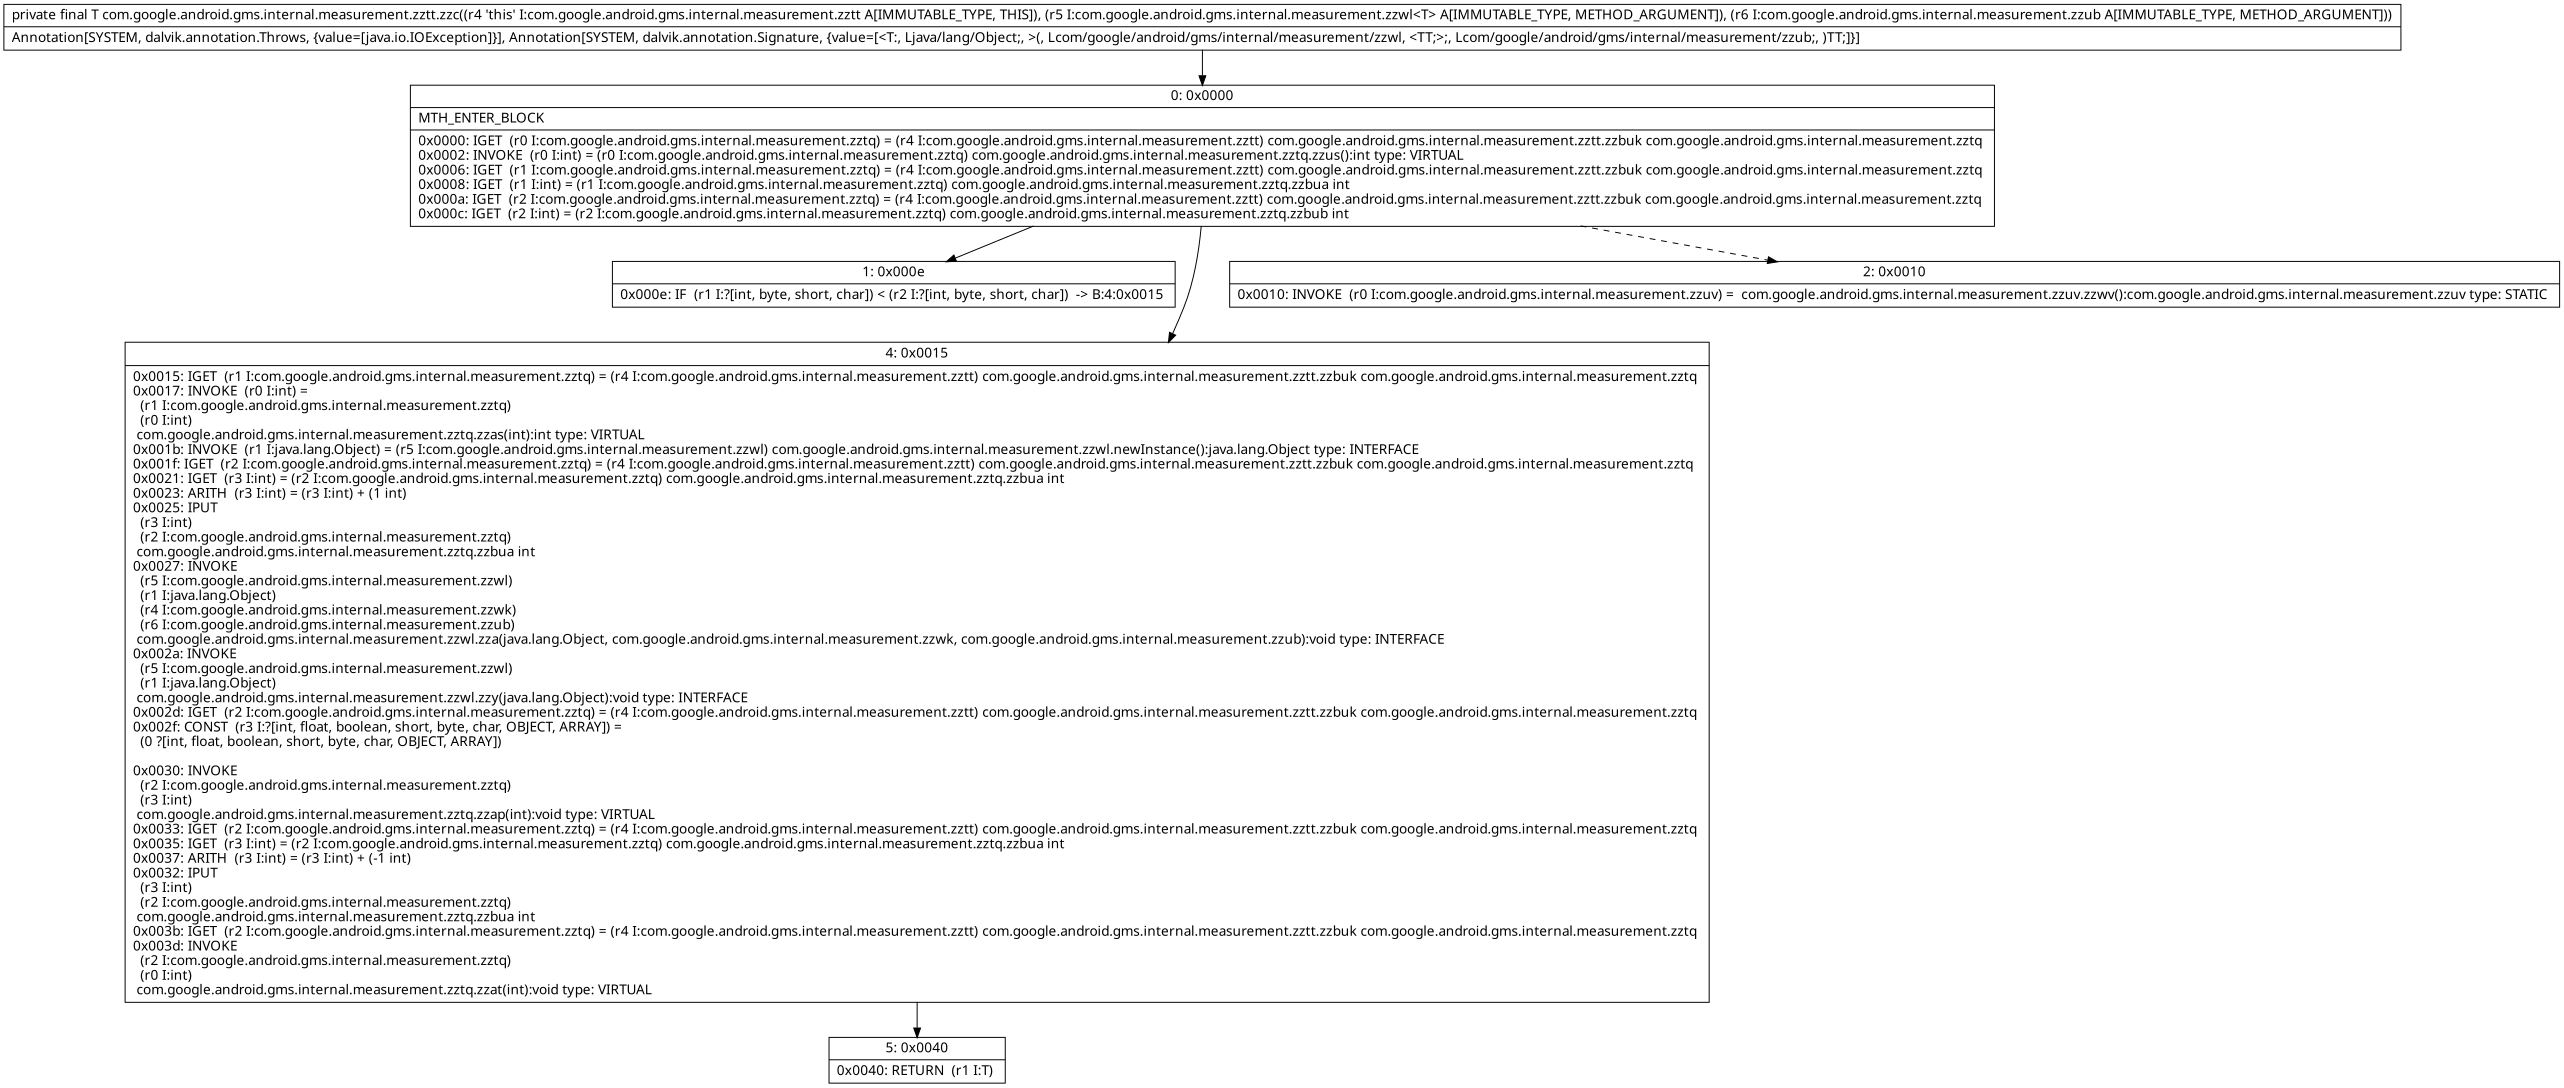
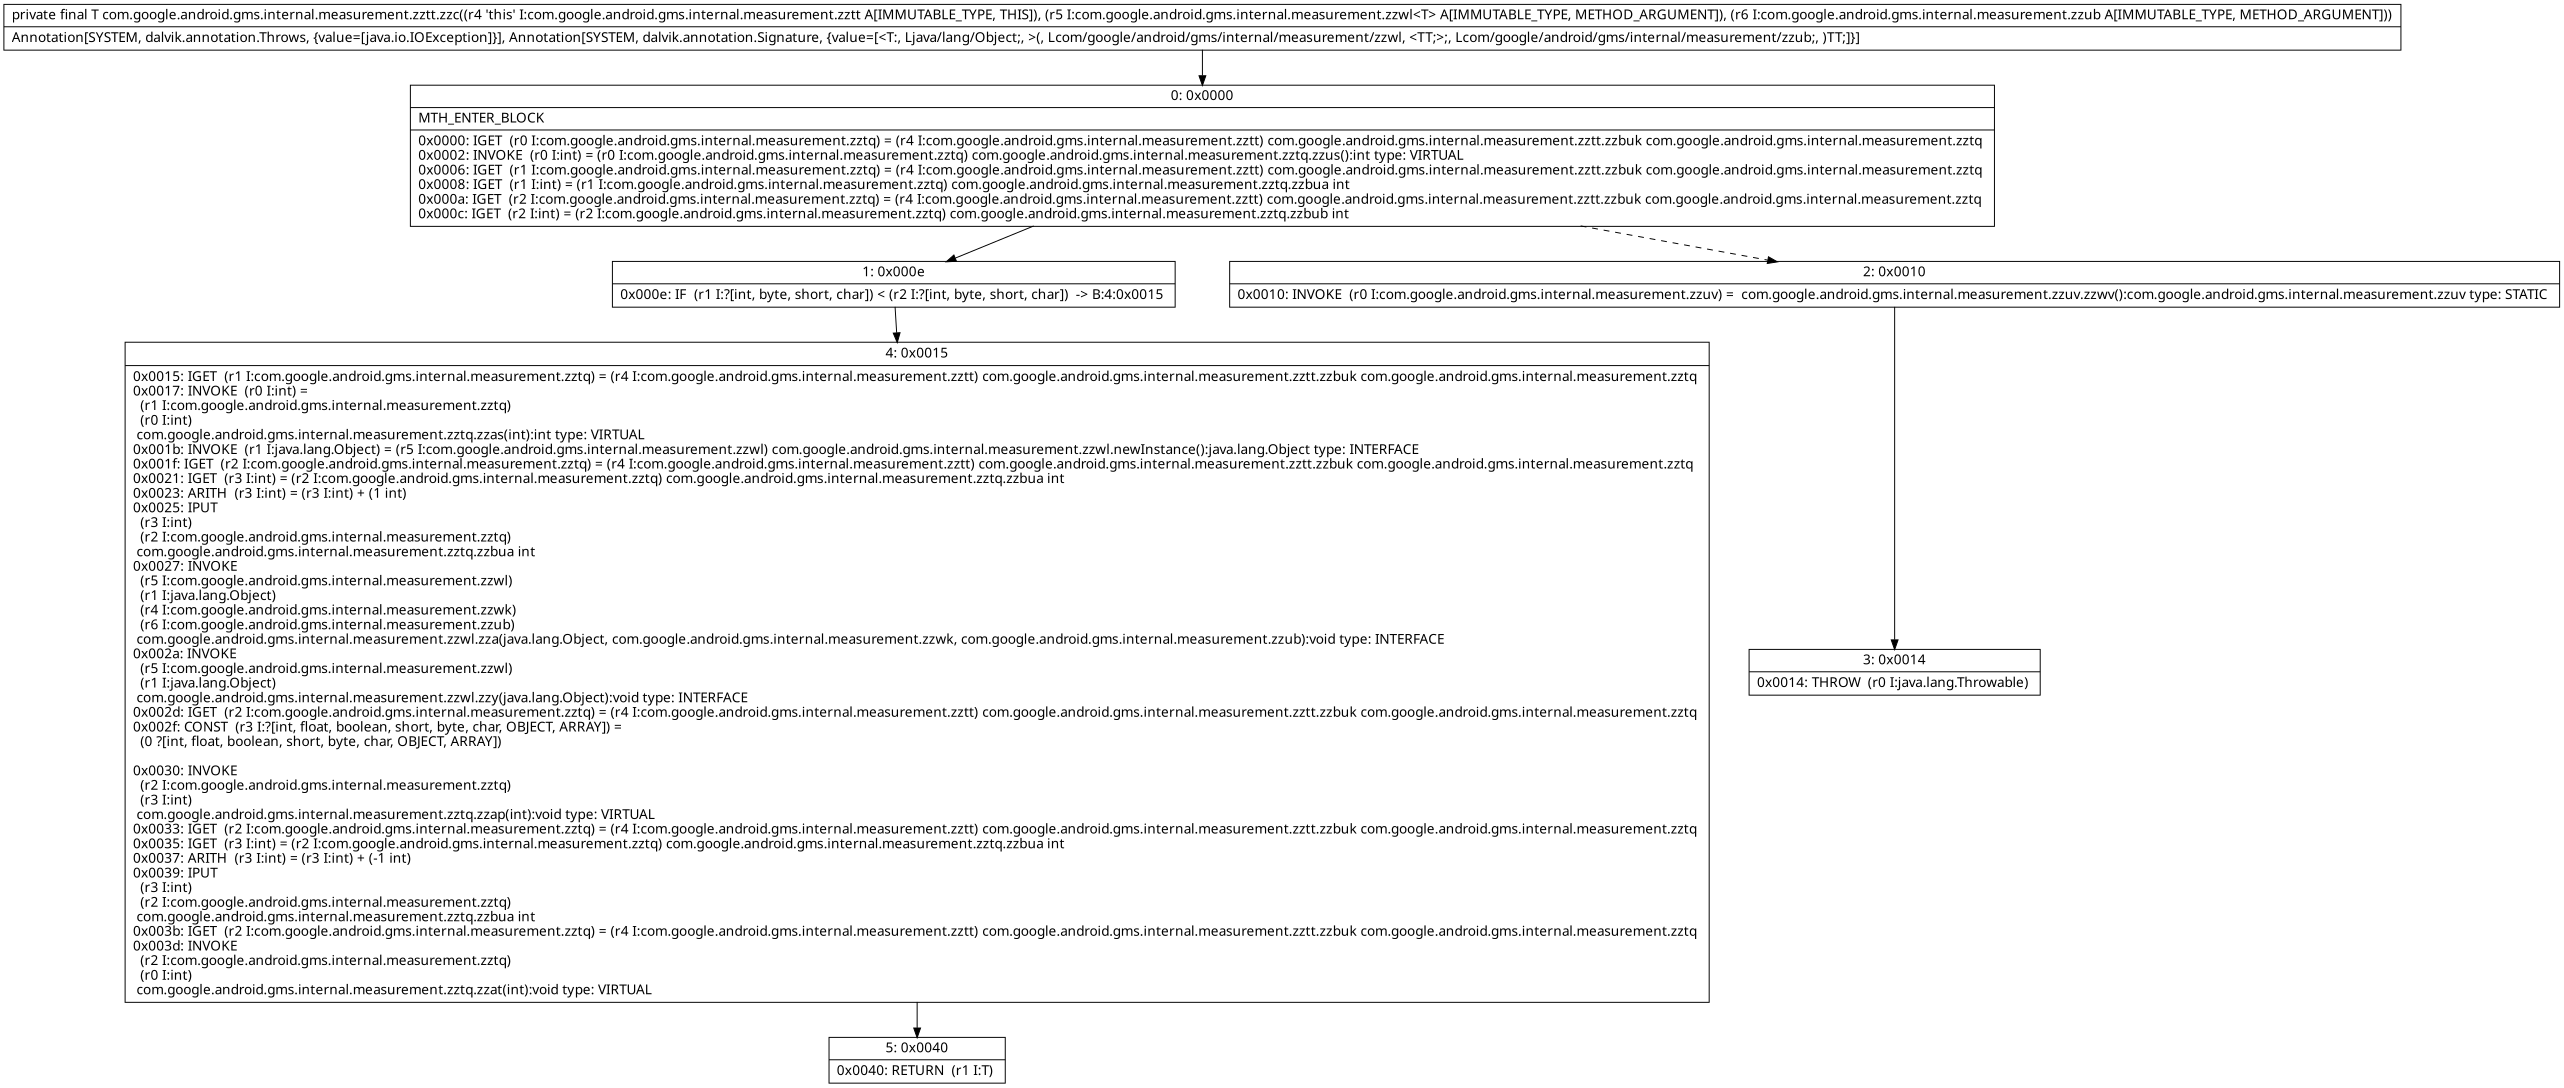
(1192, 281) -> (896, 320)
none -> (1895, 672)
(179, 873) -> (179, 873)
